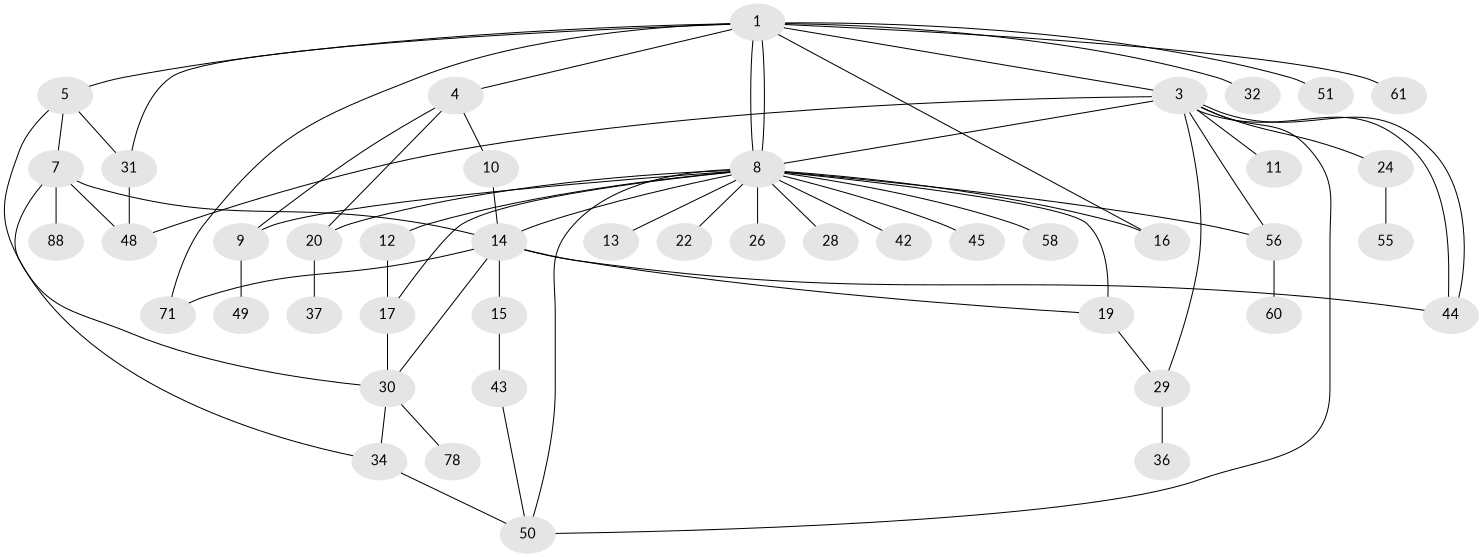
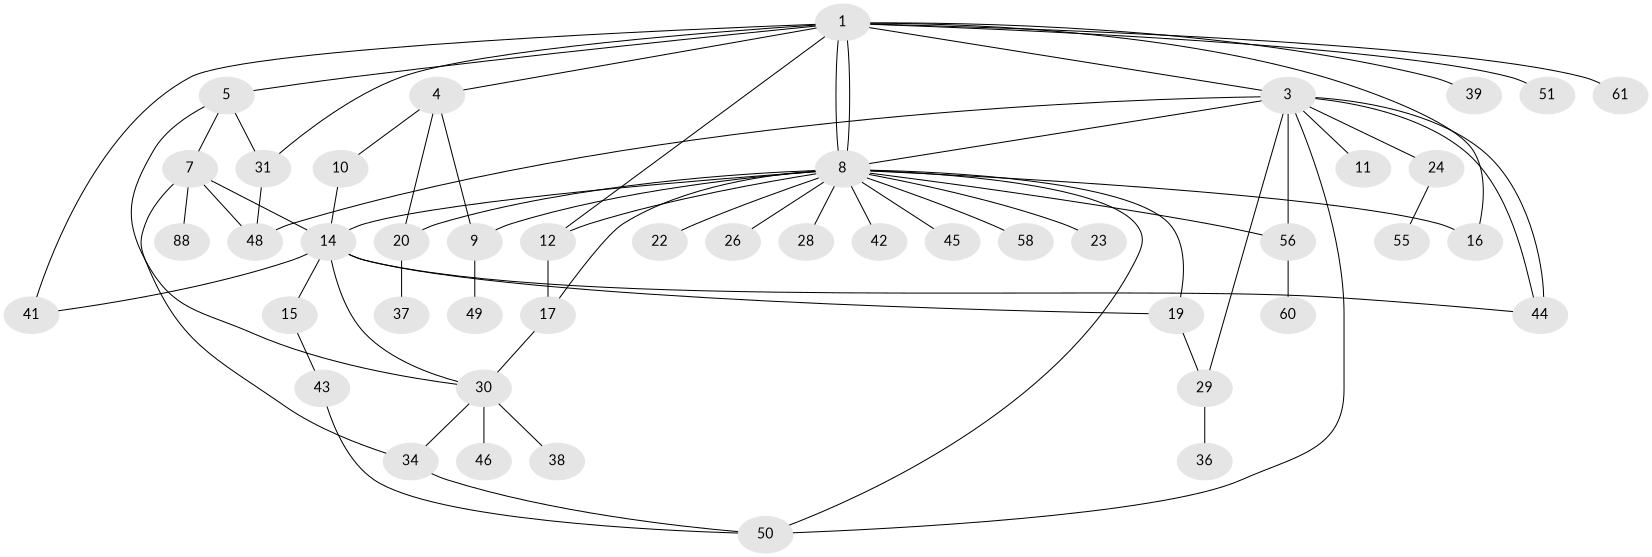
(1253, 96) -> (1474, 96)
none -> (695, 132)
(611, 242) -> (1099, 242)
(168, 315) -> (32, 315)
(453, 462) -> (557, 462)
none -> (484, 462)
